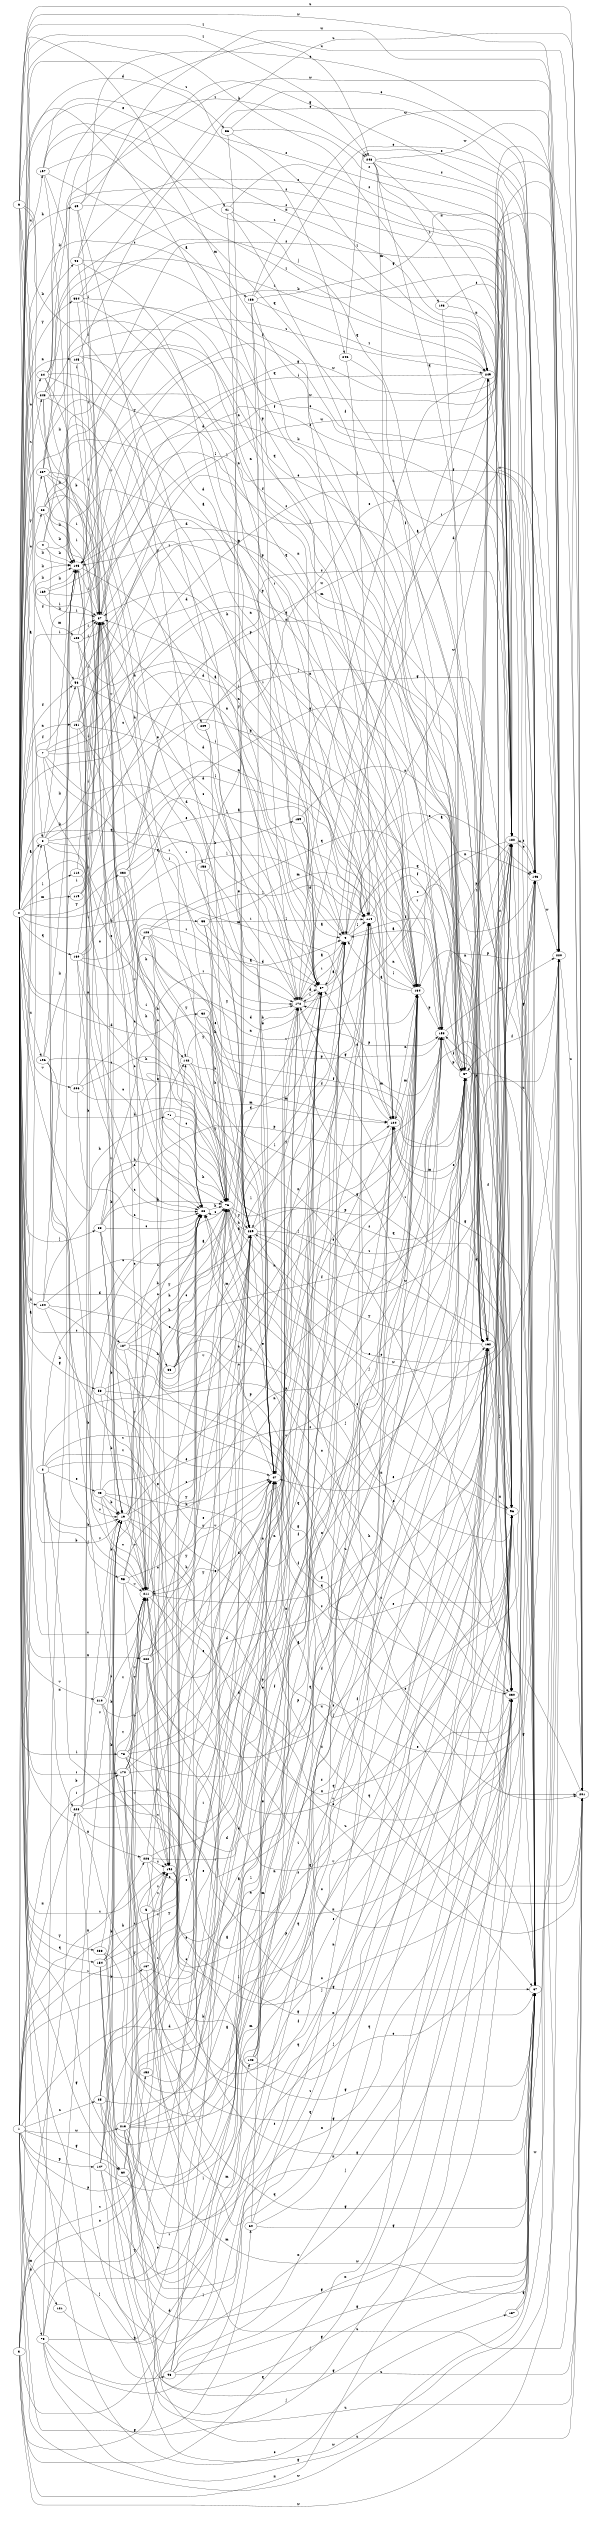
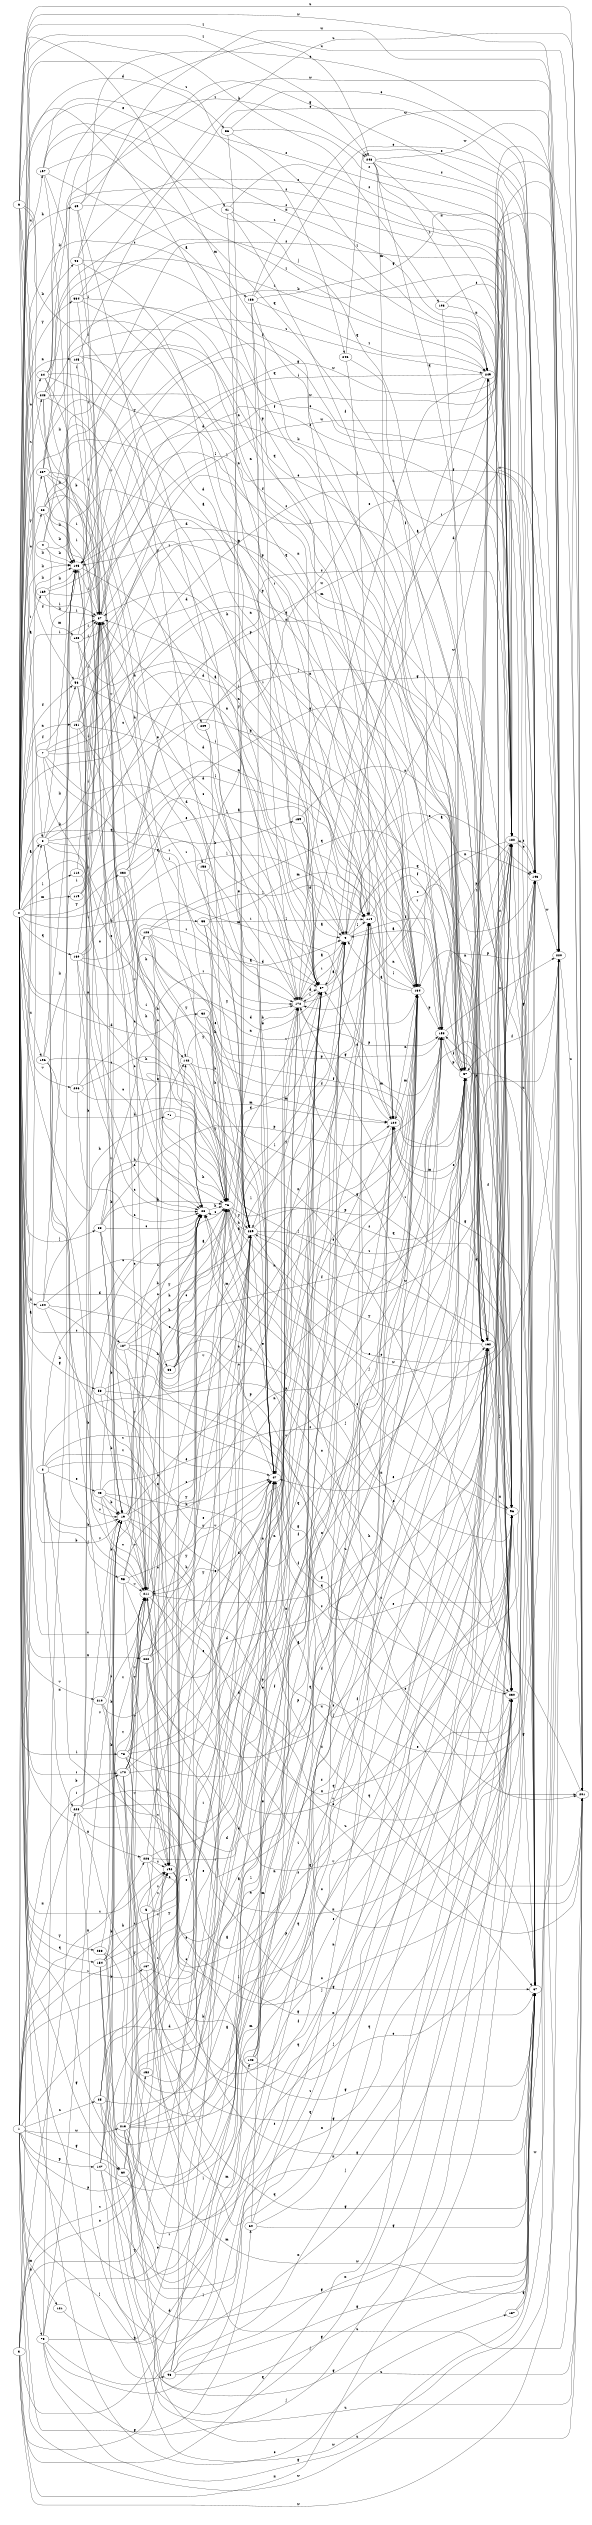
none -> (21, 752)
(196, 1156) -> (157, 1572)
